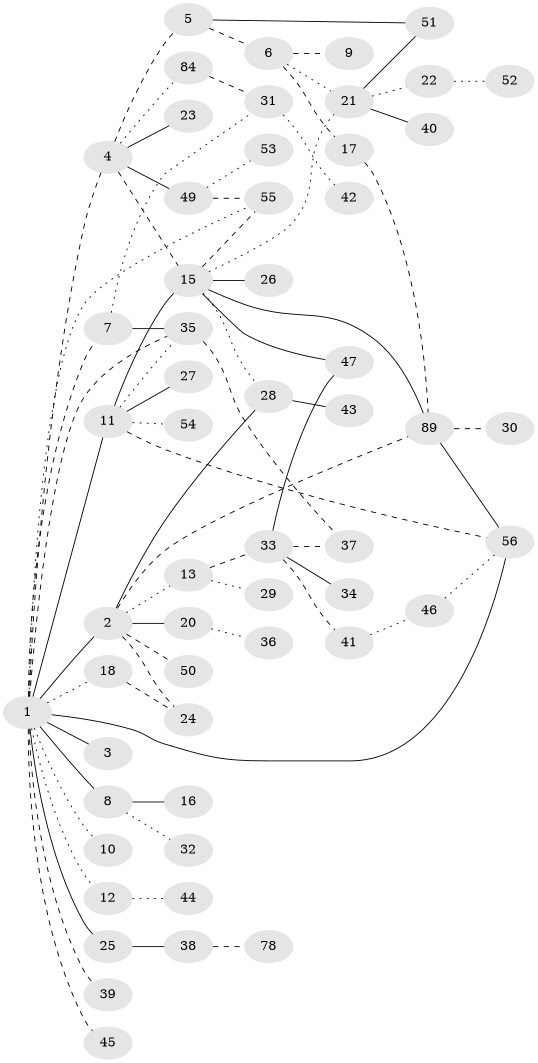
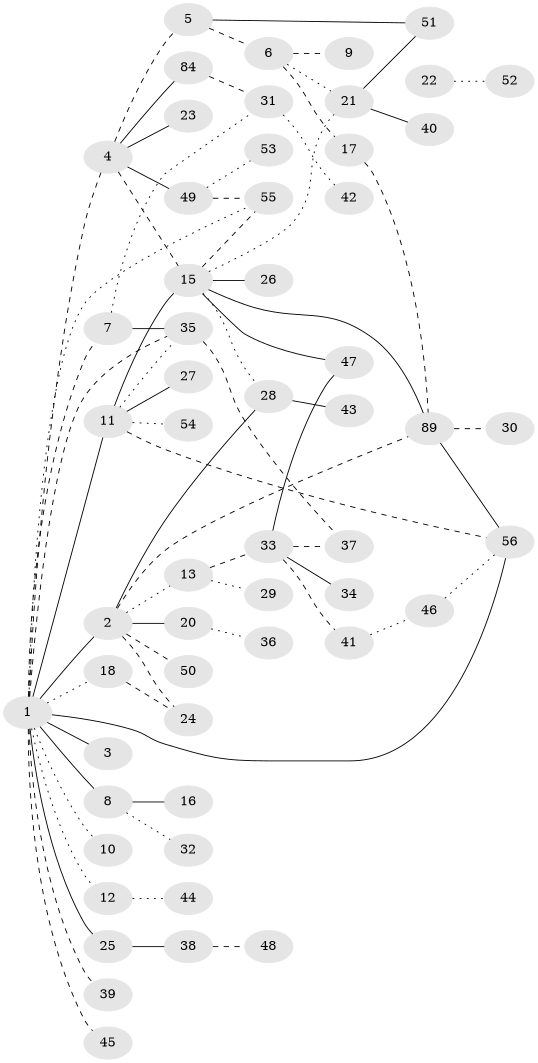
(389, 92) -> none
(147, 112) -> (147, 112)
(269, 947) -> (269, 947)
